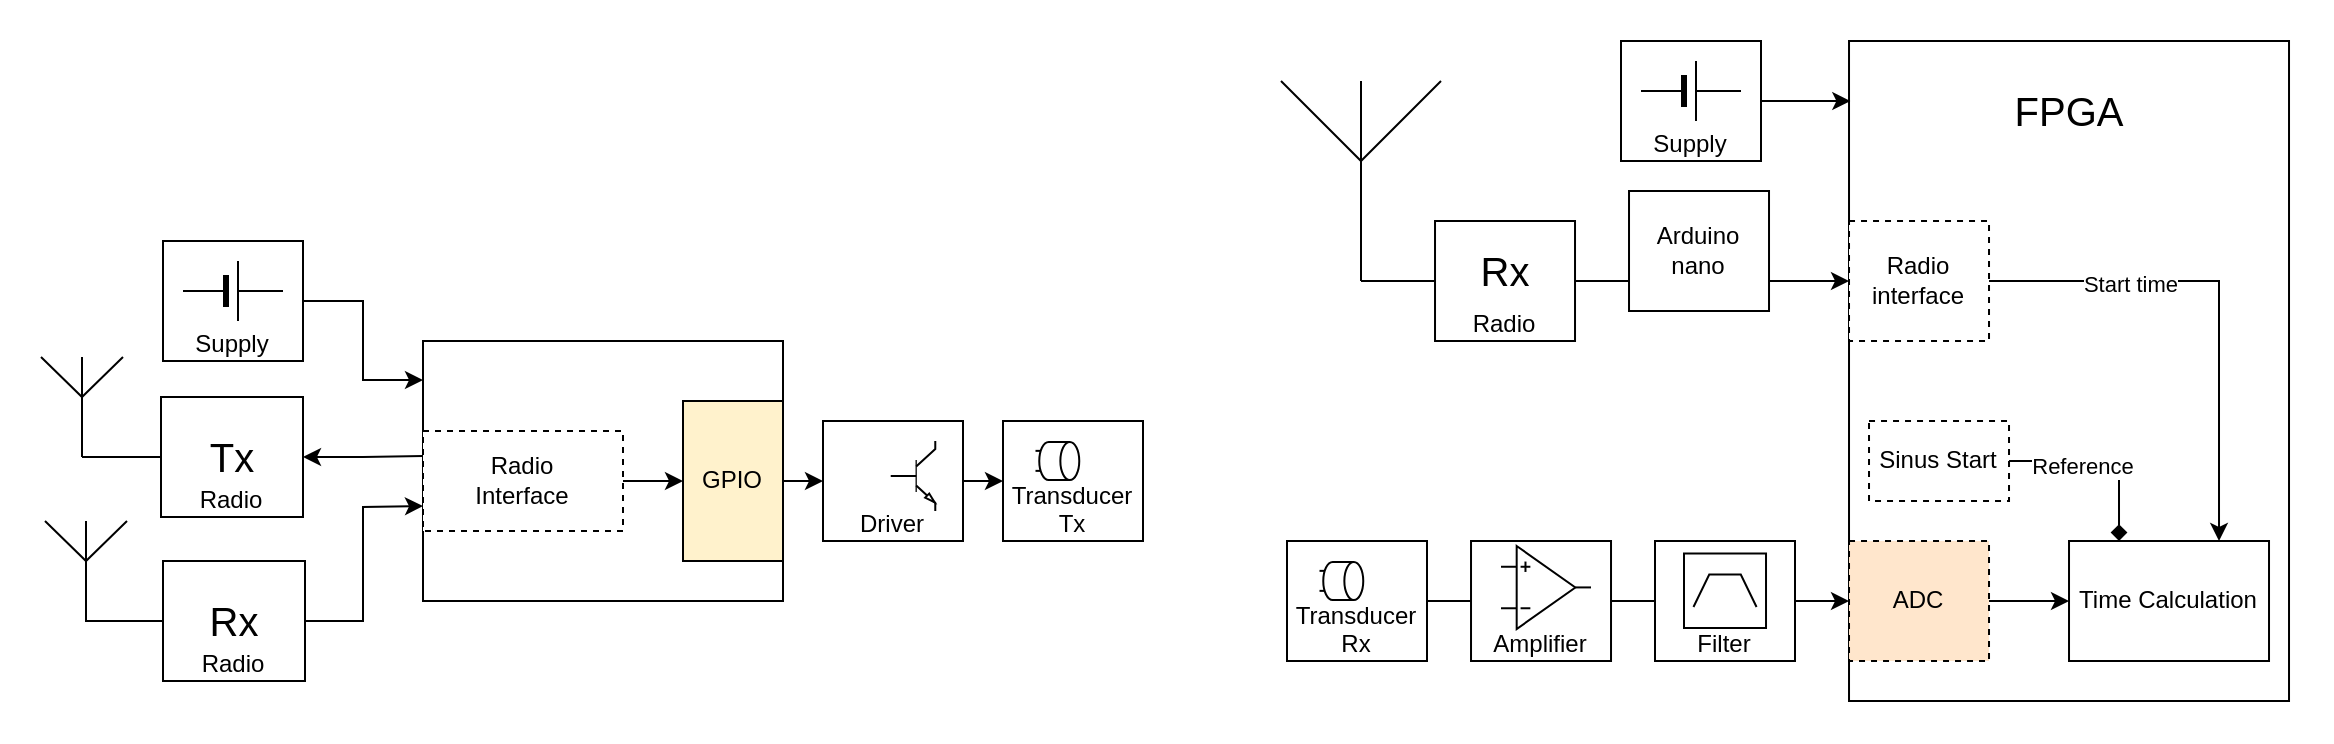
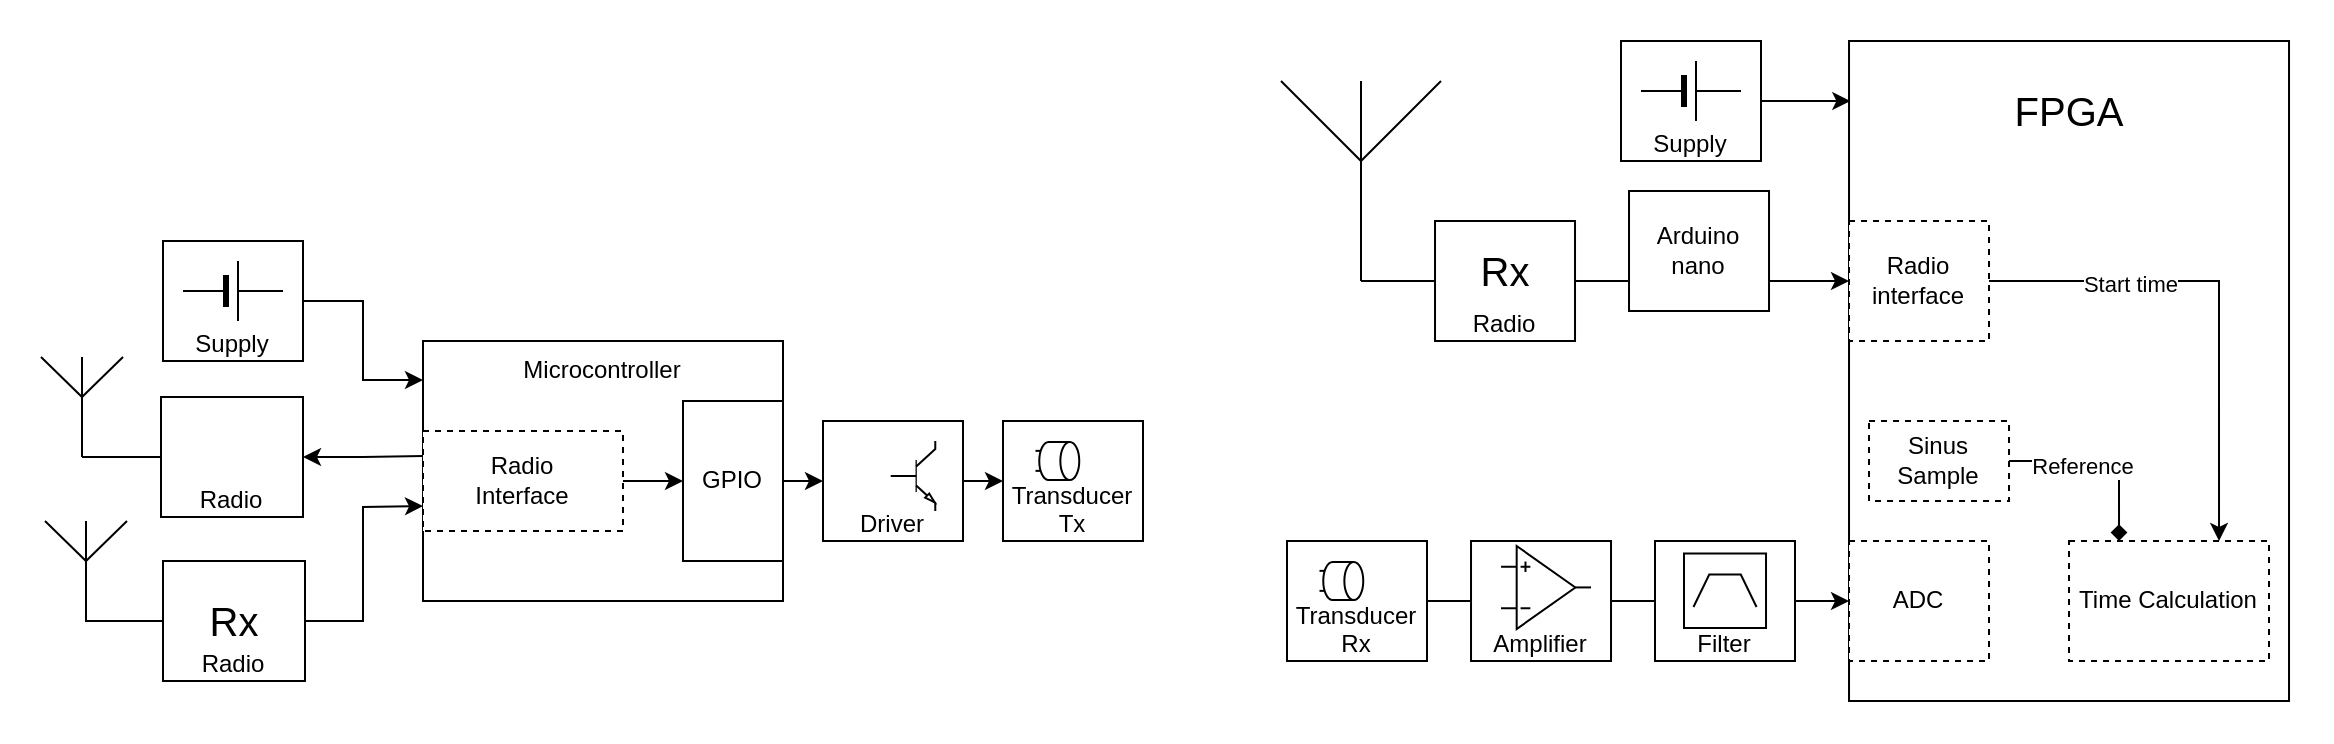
none -> (603, 371)
(232, 457) -> none
(1939, 461) -> (1939, 461)
(733, 481) -> (733, 481)
(1919, 601) -> (1919, 601)
(2022, 601) -> none
(2169, 601) -> (2169, 601)
